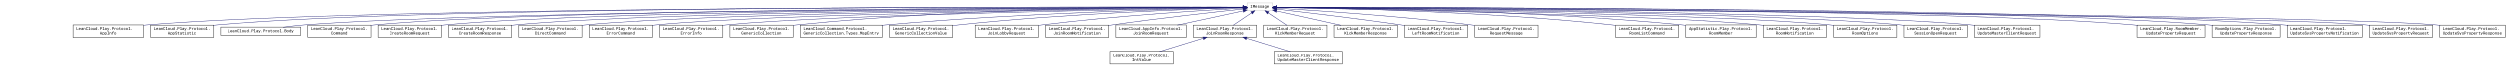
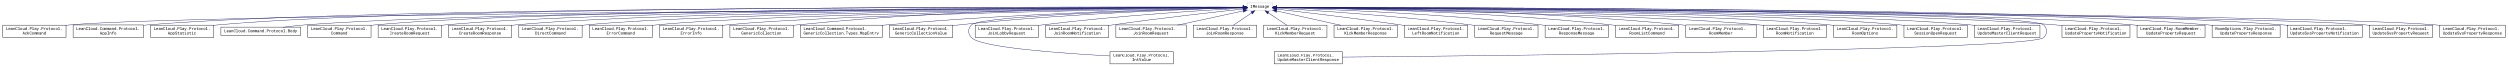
none -> (34, 31)
(108, 31) -> (108, 31)
(261, 31) -> (261, 31)
(1151, 31) -> (1151, 31)
none -> (1577, 31)
(1721, 31) -> (1721, 31)
none -> (2096, 31)
(1181, 45) -> (969, 29)
(1269, 45) -> (2045, 35)
